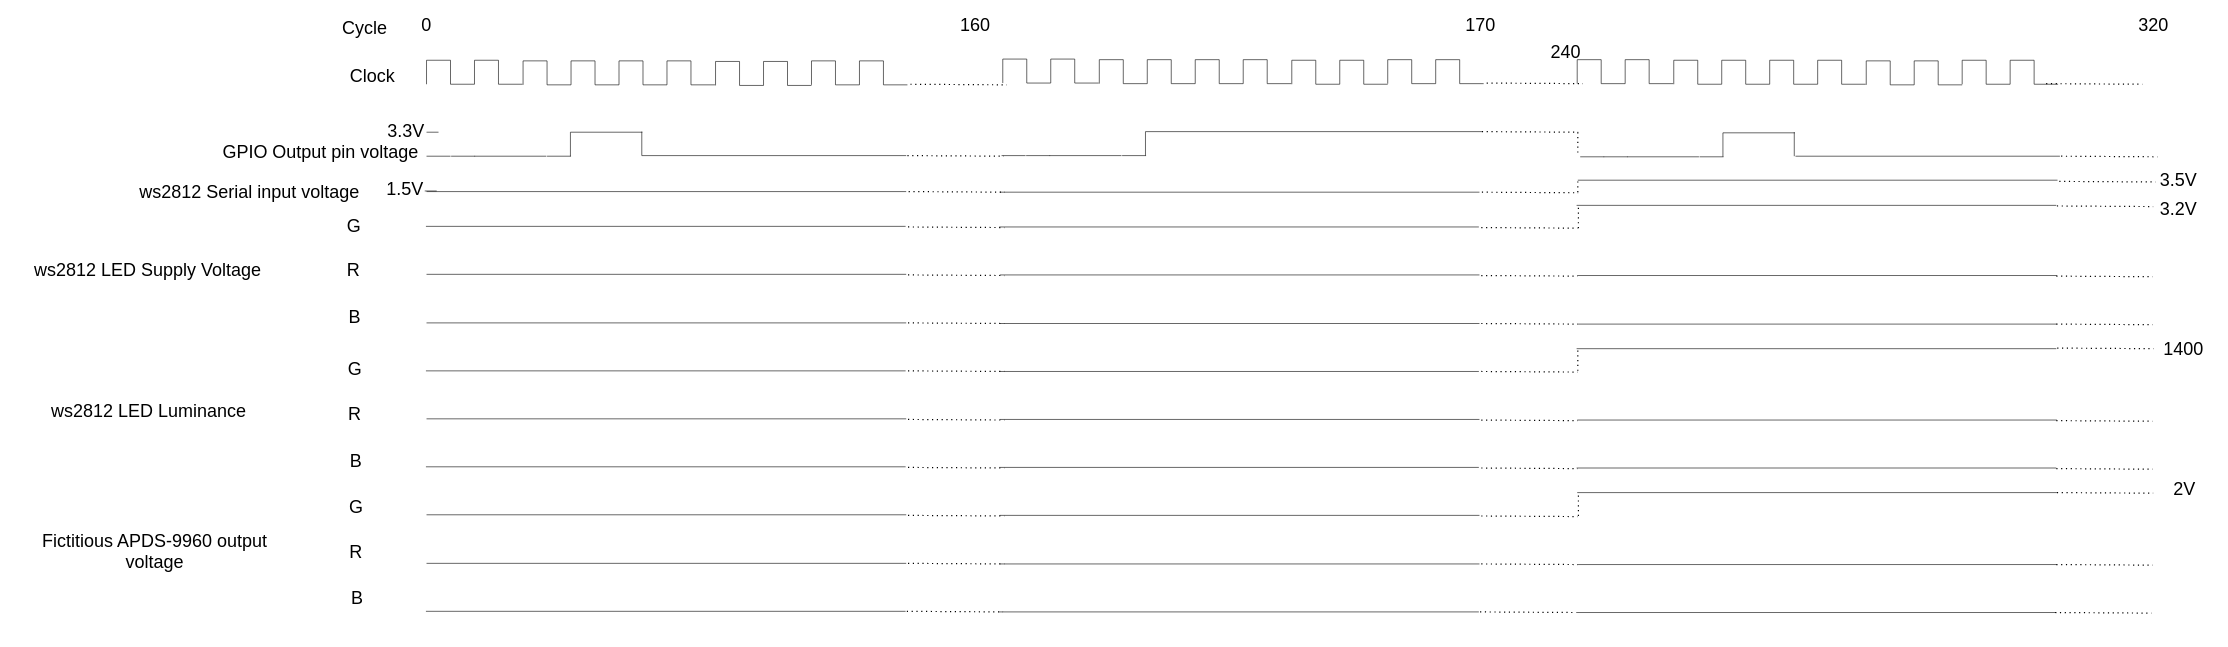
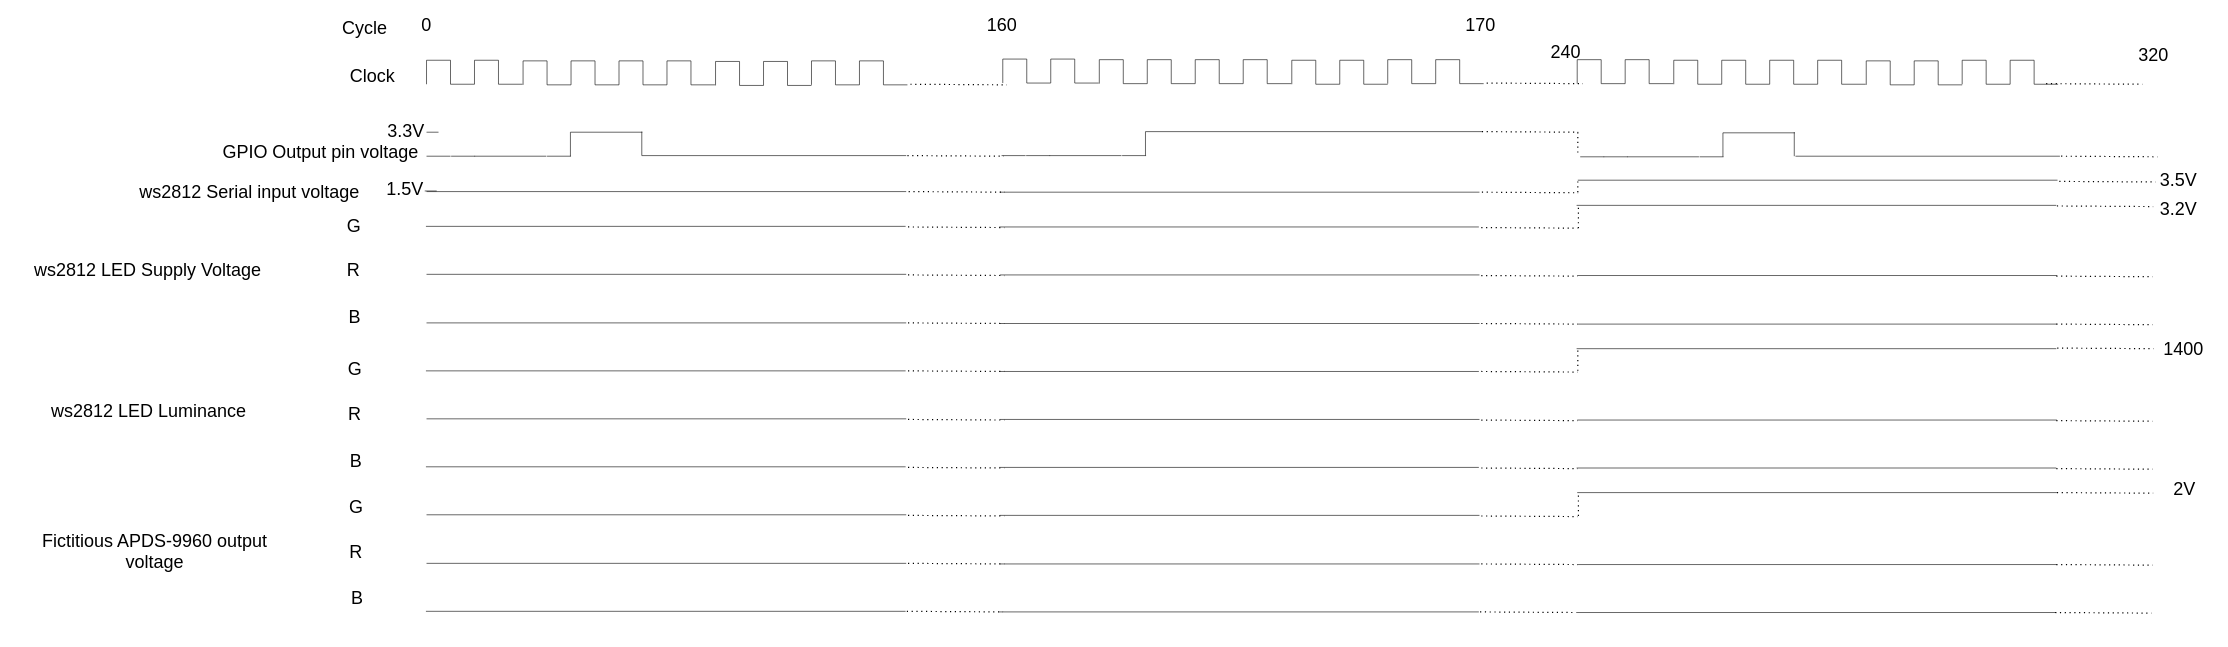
(975, 24) -> (1002, 24)
(2154, 25) -> (2154, 55)
